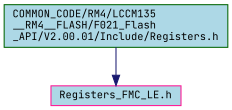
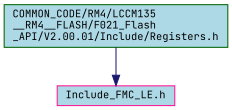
(116, 96) -> (116, 96)
